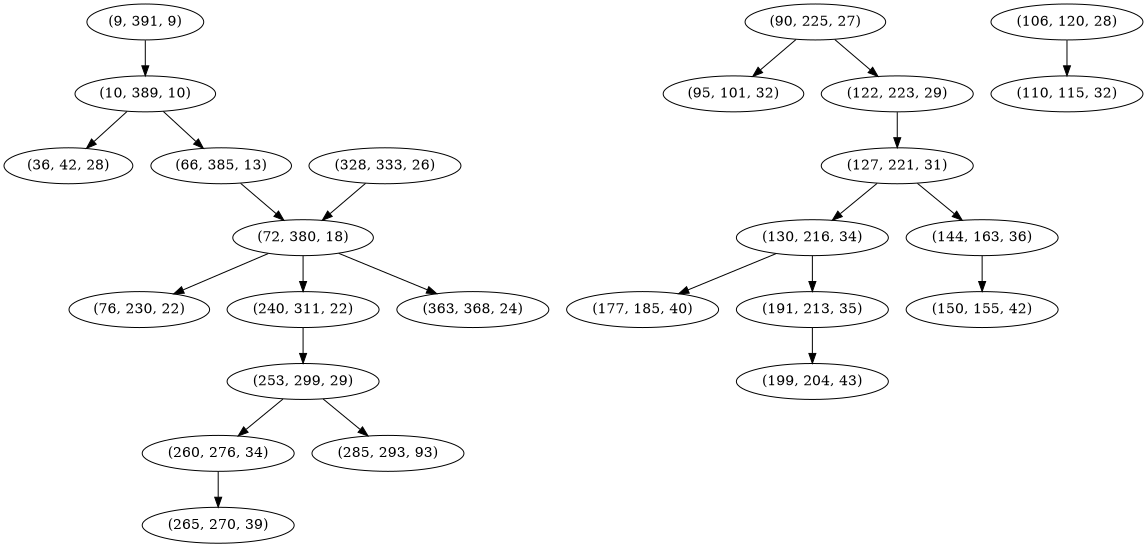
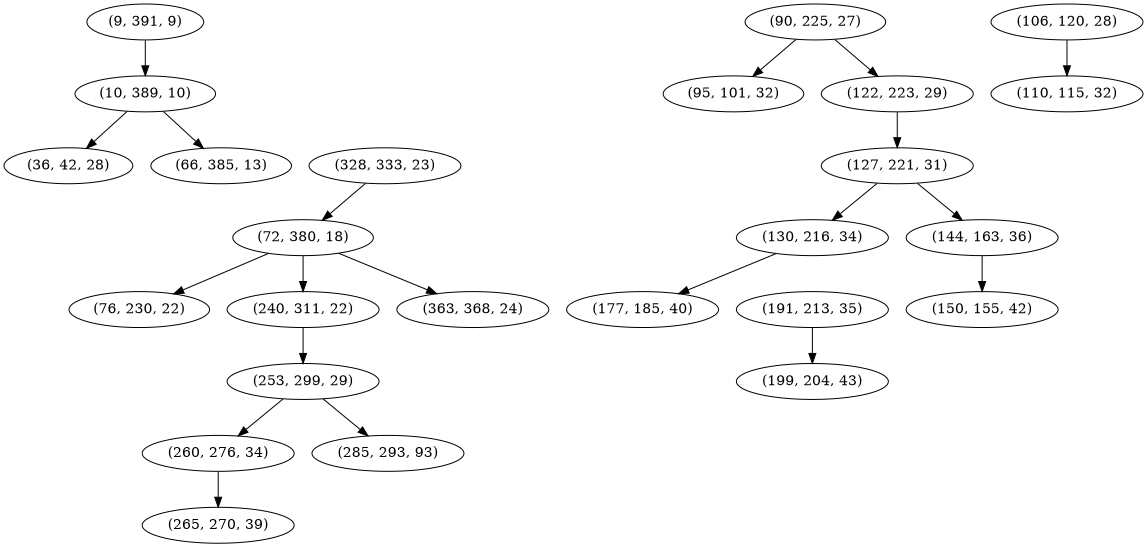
(385, 166) -> (385, 166)
(258, 198) -> none
(812, 269) -> none
